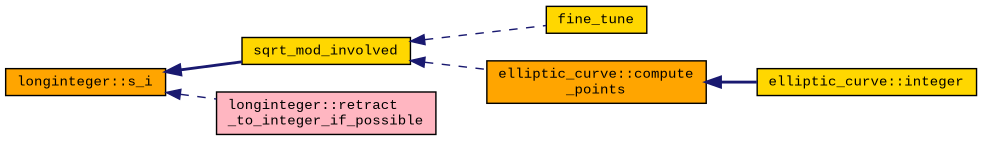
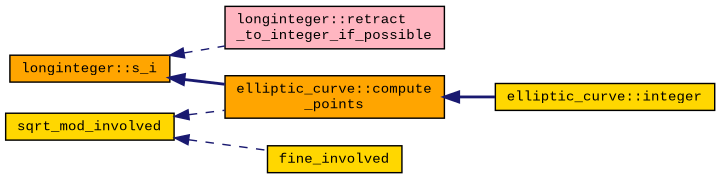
(597, 20) -> (335, 159)
(211, 66) -> (204, 82)
